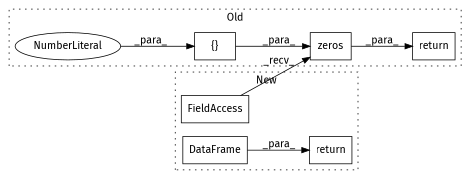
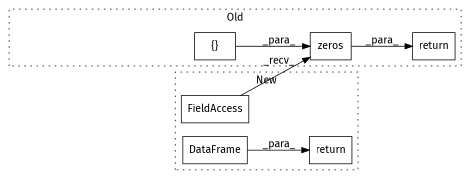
(68, 46) -> none
